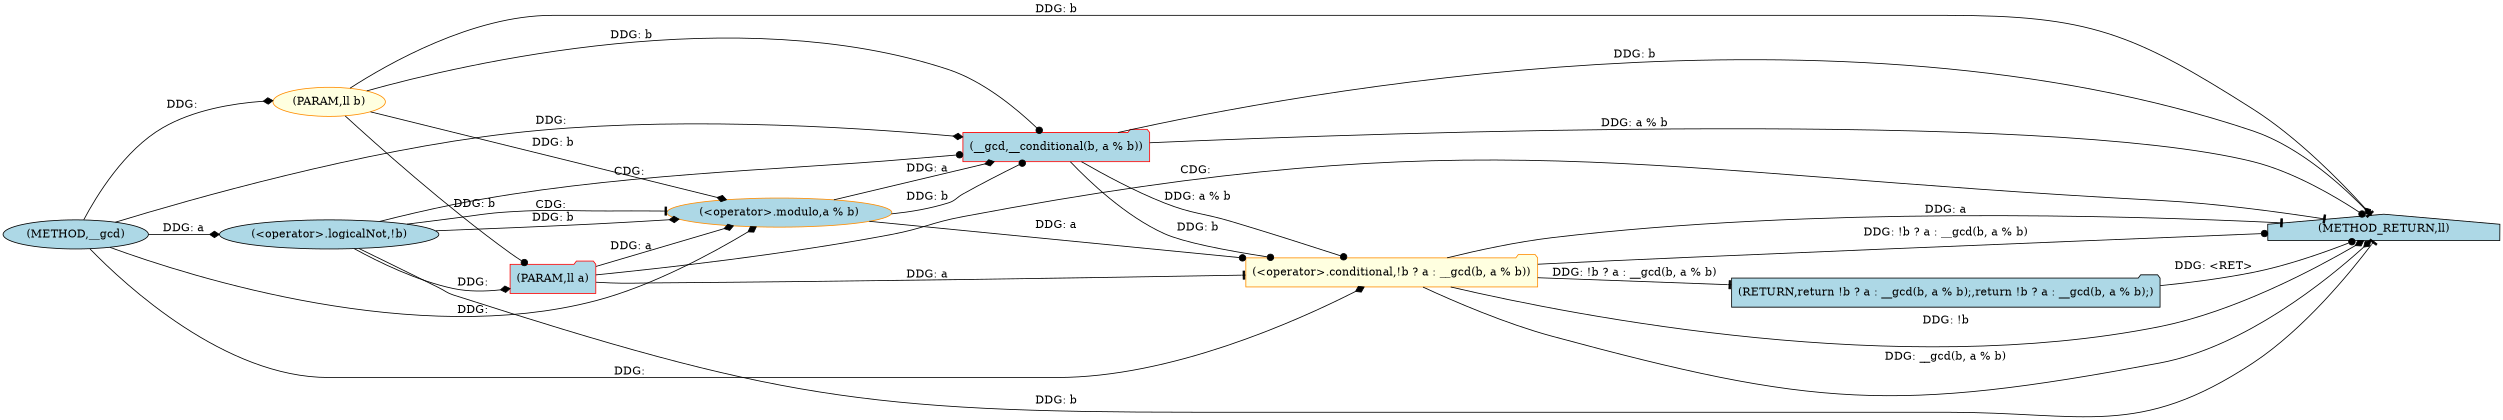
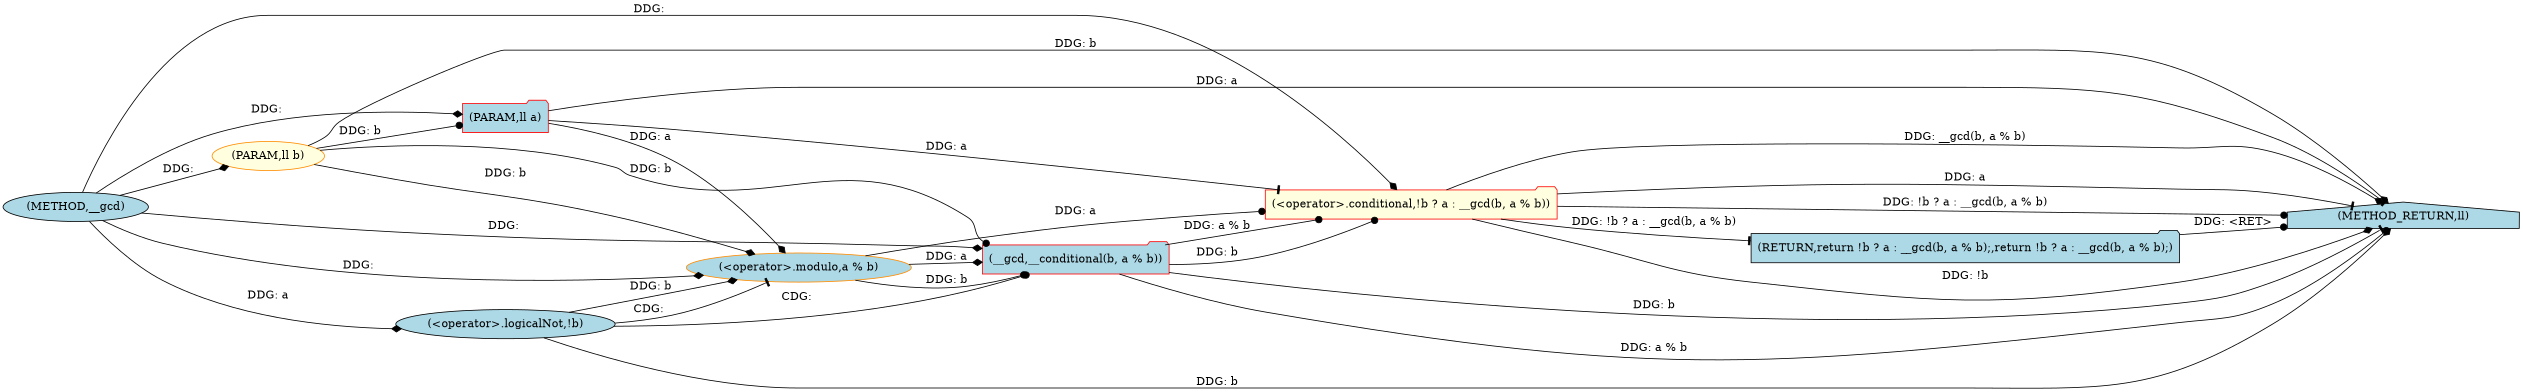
(1198, 170) -> (1217, 81)
(1392, 272) -> (1411, 205)
(450, 288) -> (267, 122)
(1384, 412) -> (1483, 388)
